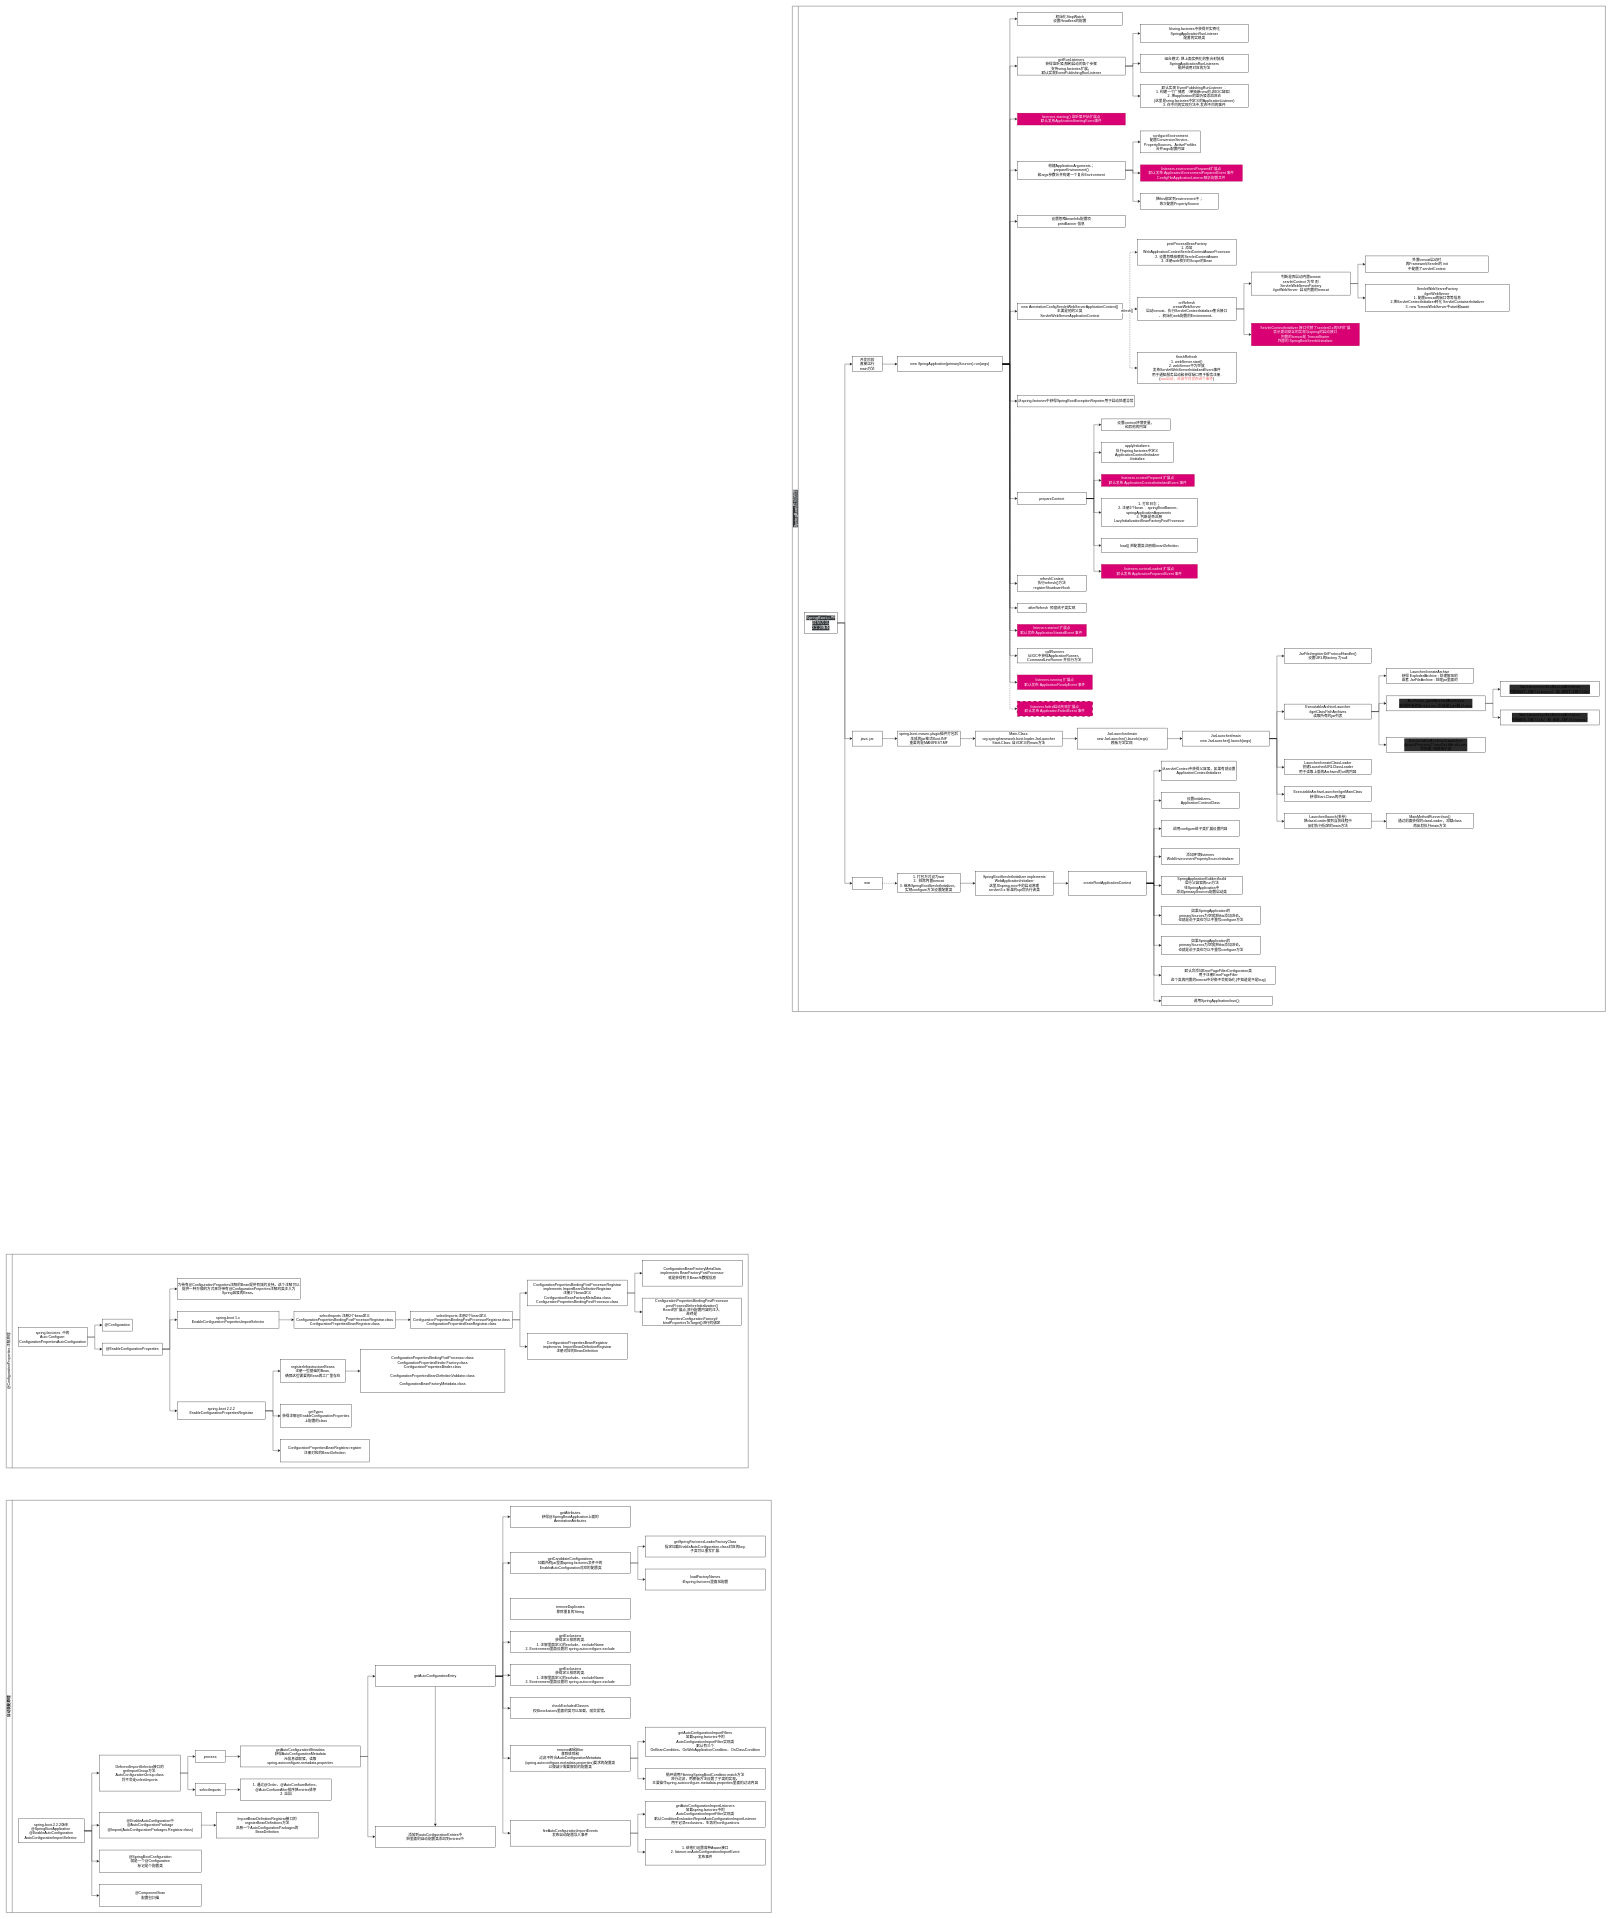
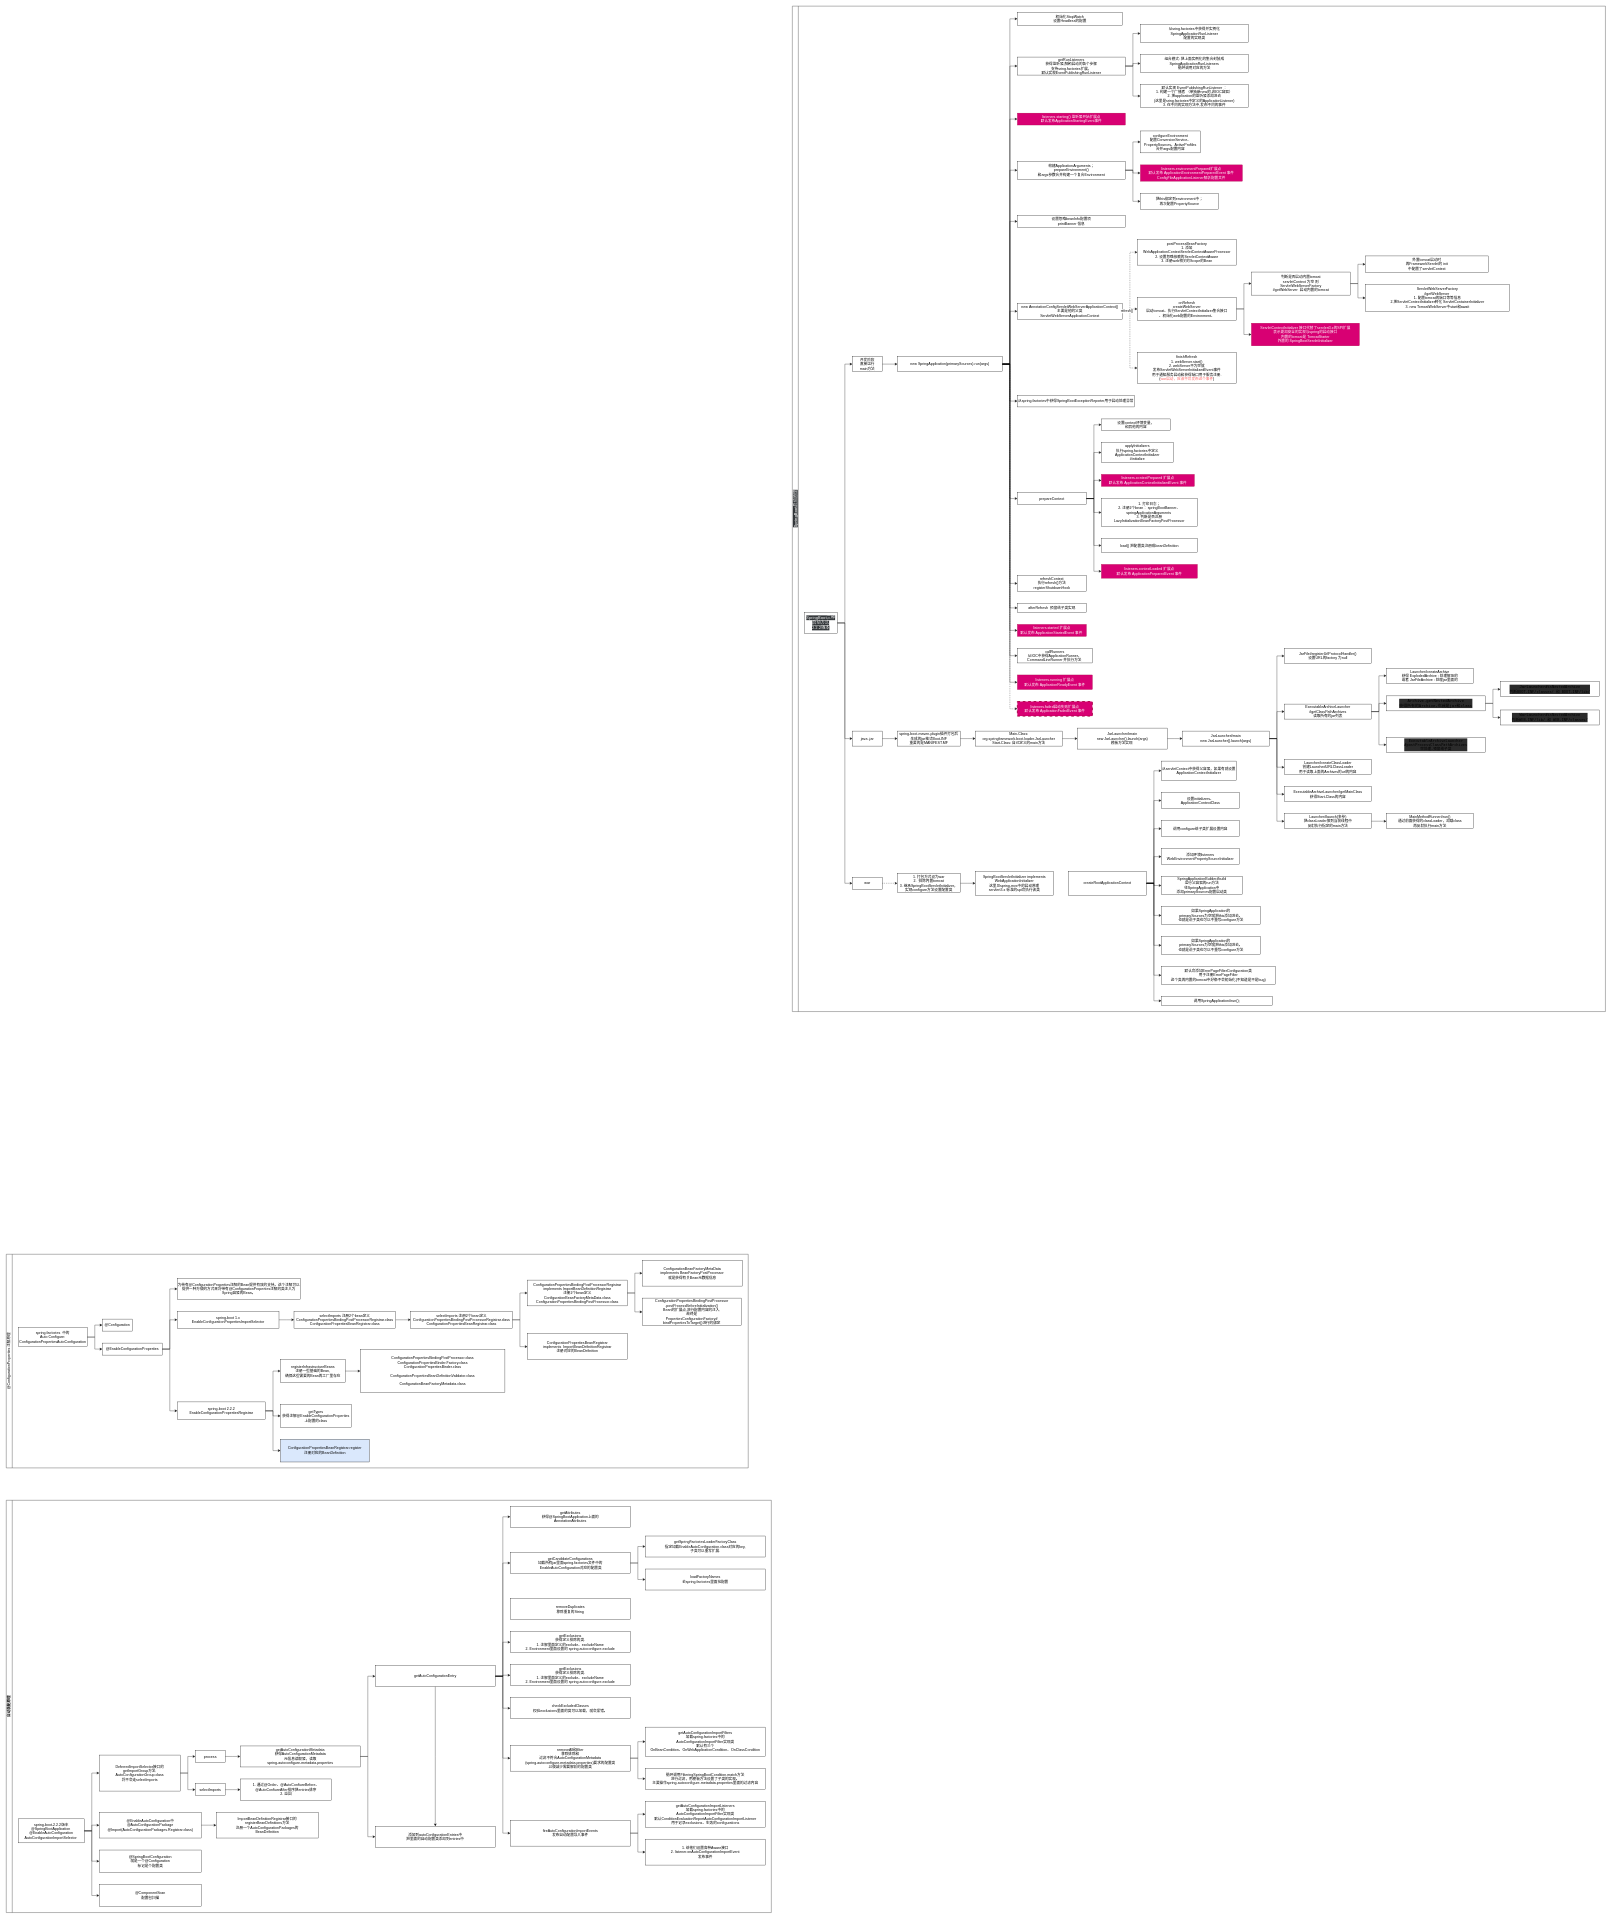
(1065, 883) -> none
(325, 1450) -> (325, 1450)
